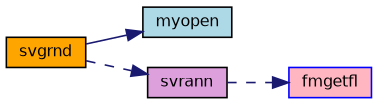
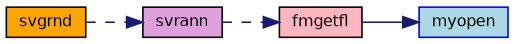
(187, 22) -> (464, 22)
(106, 40) -> (383, 22)
(330, 83) -> (321, 22)
